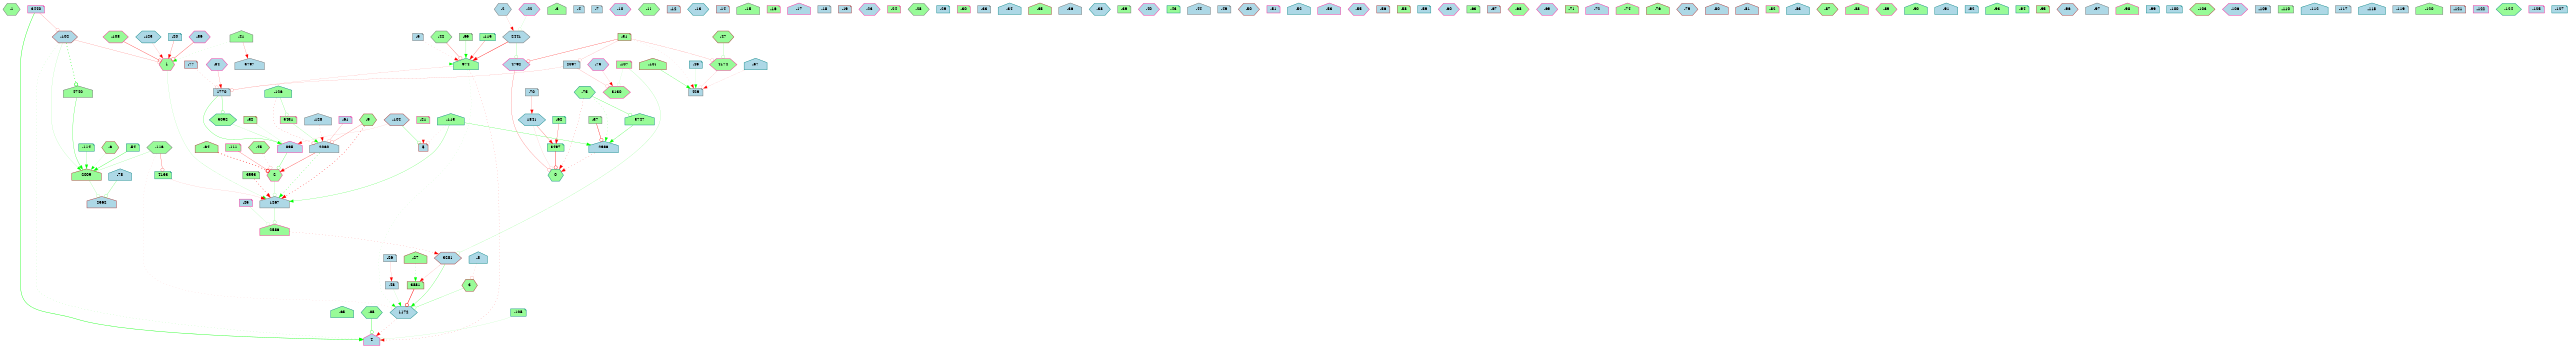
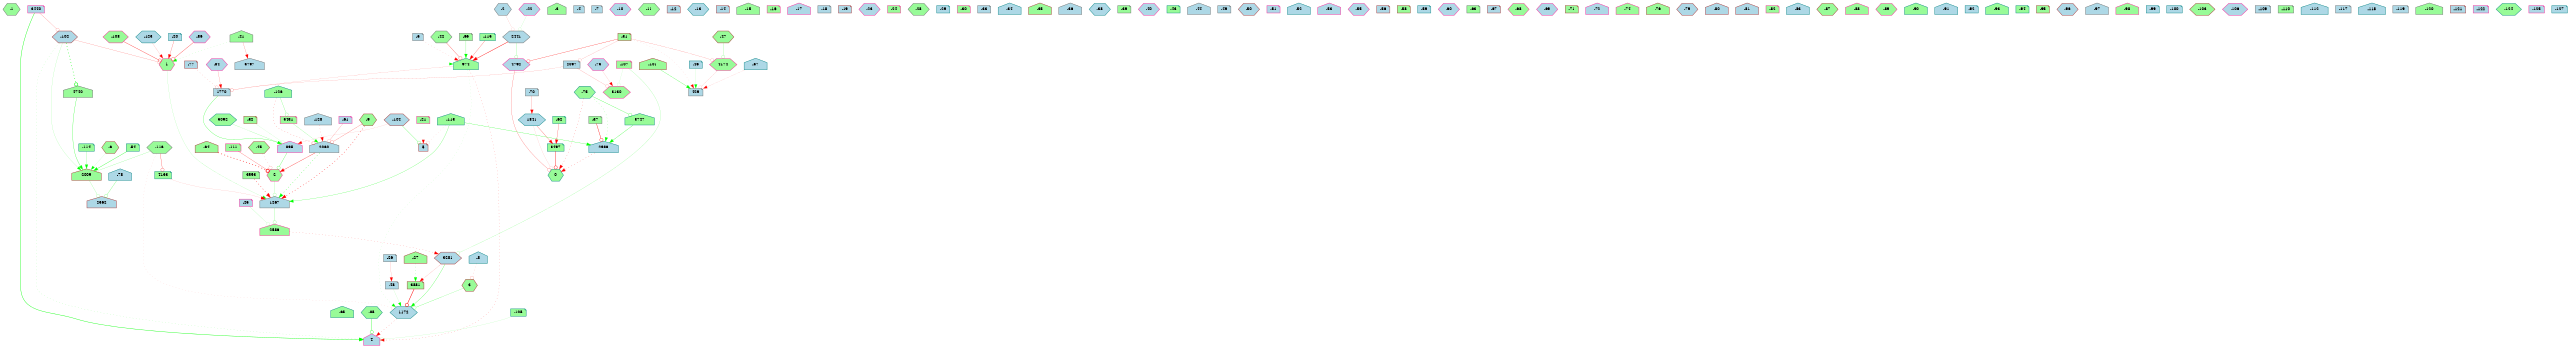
(509, 21) -> (509, 21)
(222, 103) -> none
